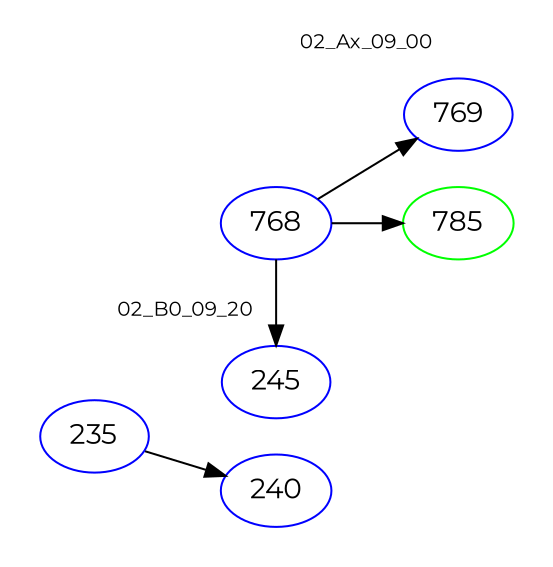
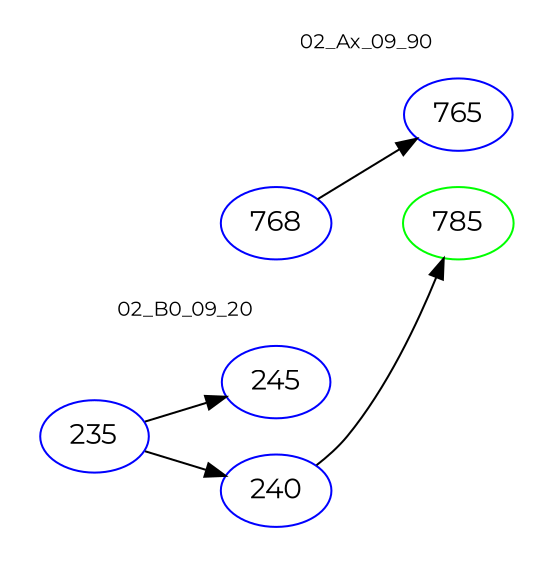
(367, 43) -> (367, 43)
(458, 115) -> (458, 115)
(357, 223) -> (387, 378)
(276, 304) -> (176, 412)
